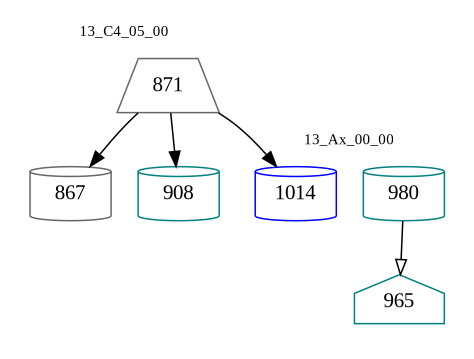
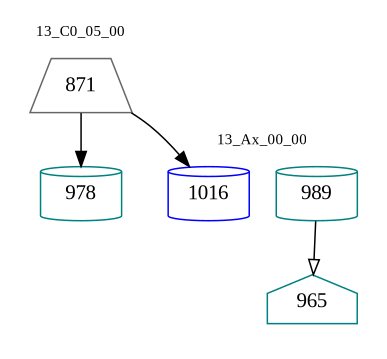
(125, 32) -> (81, 32)
(71, 194) -> none
(179, 194) -> (81, 194)
(296, 194) -> (209, 194)
(404, 194) -> (317, 194)
